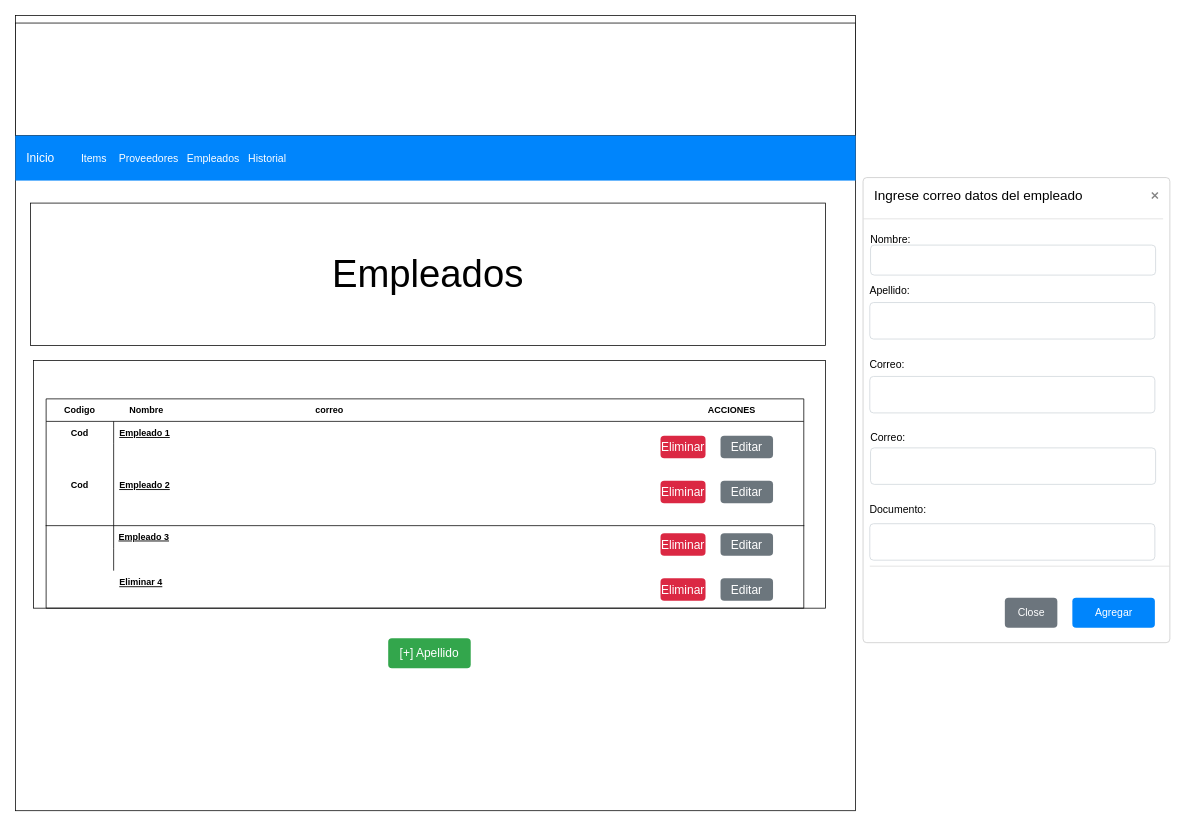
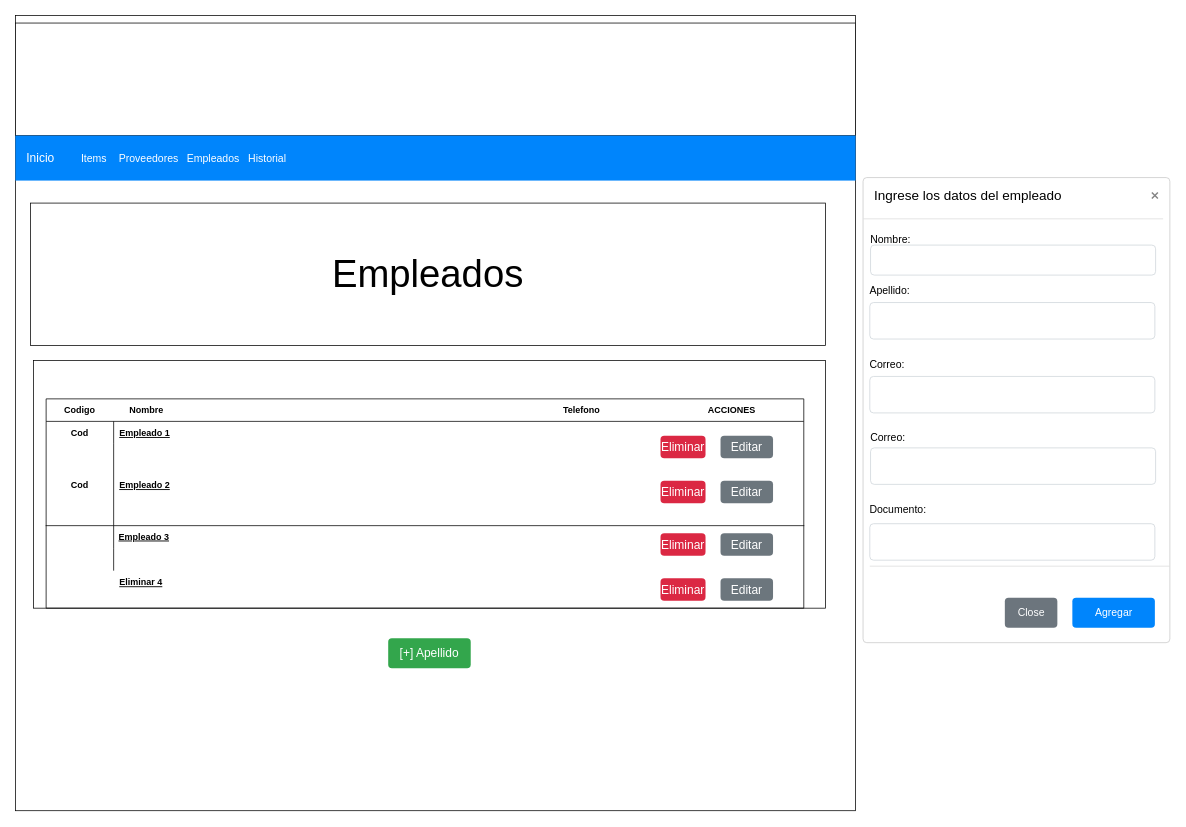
(988, 197) -> (975, 197)
(330, 410) -> none
none -> (582, 410)
